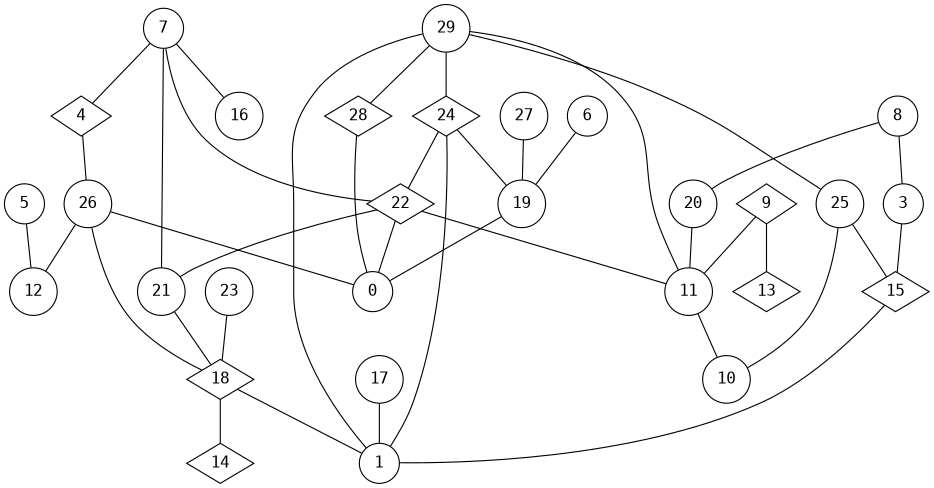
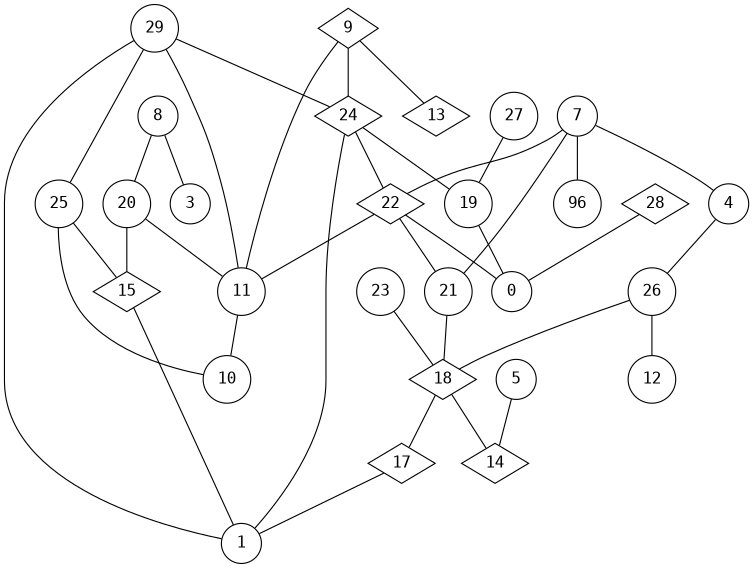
none -> (348, 72)
(400, 74) -> none
(81, 116) -> (729, 204)
(239, 116) -> (577, 204)
(587, 116) -> none
(29, 246) -> (505, 422)
(226, 246) -> none
(899, 248) -> (127, 250)
(379, 379) -> (402, 463)
(300, 421) -> (422, 421)
